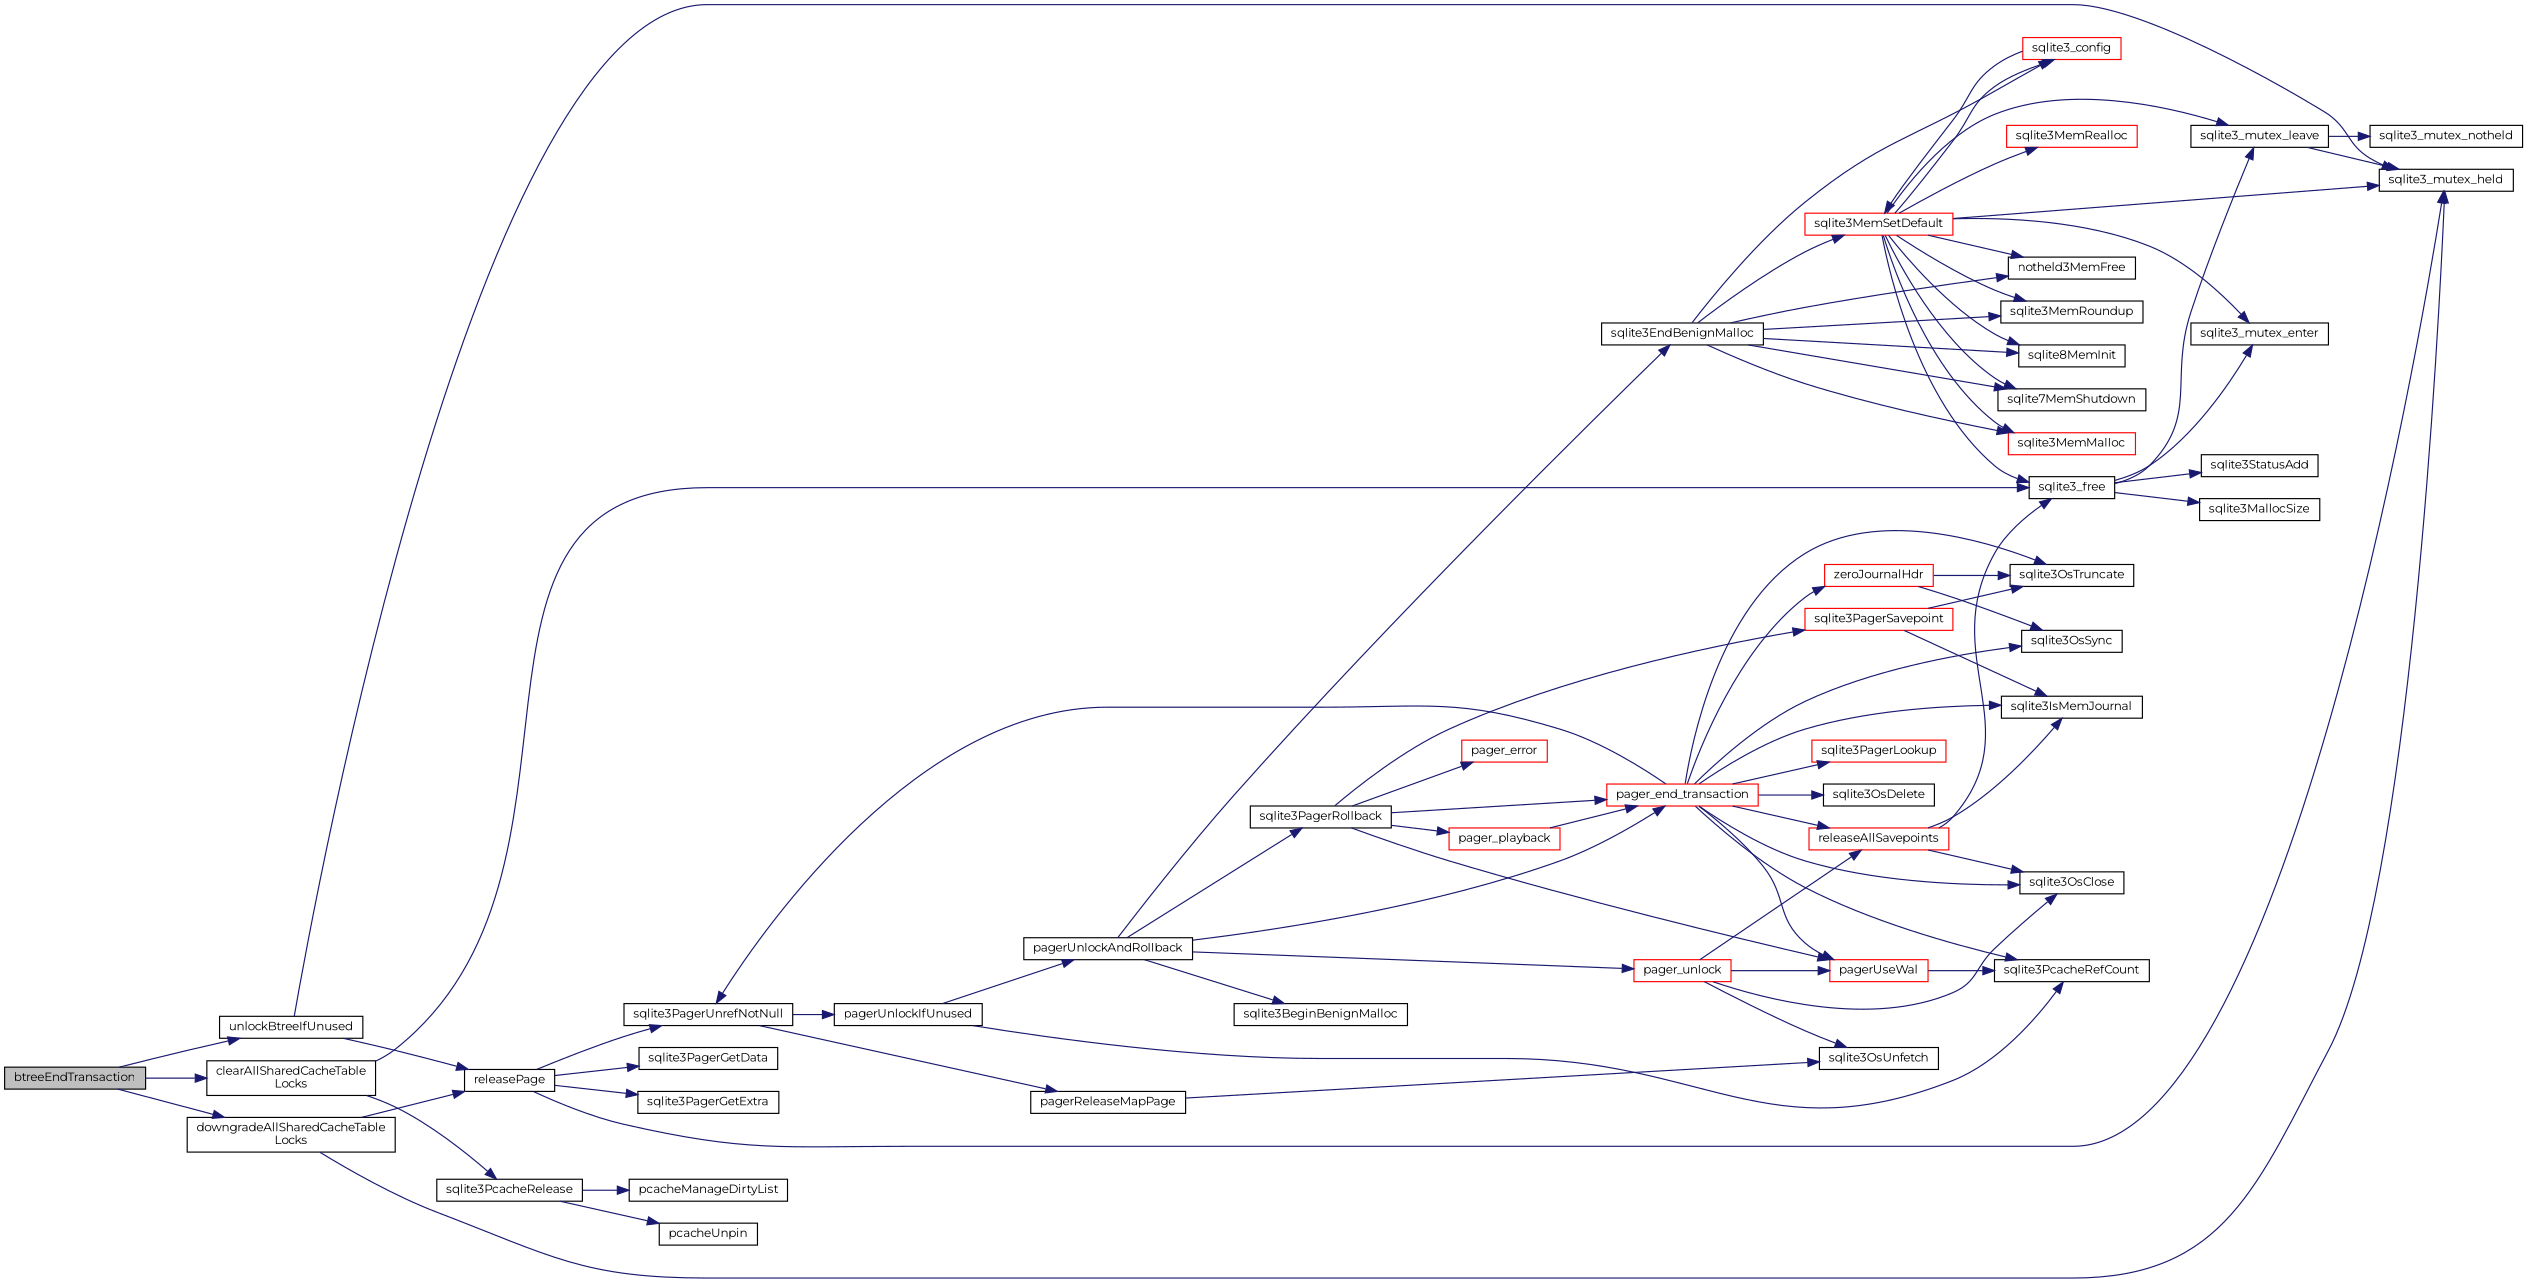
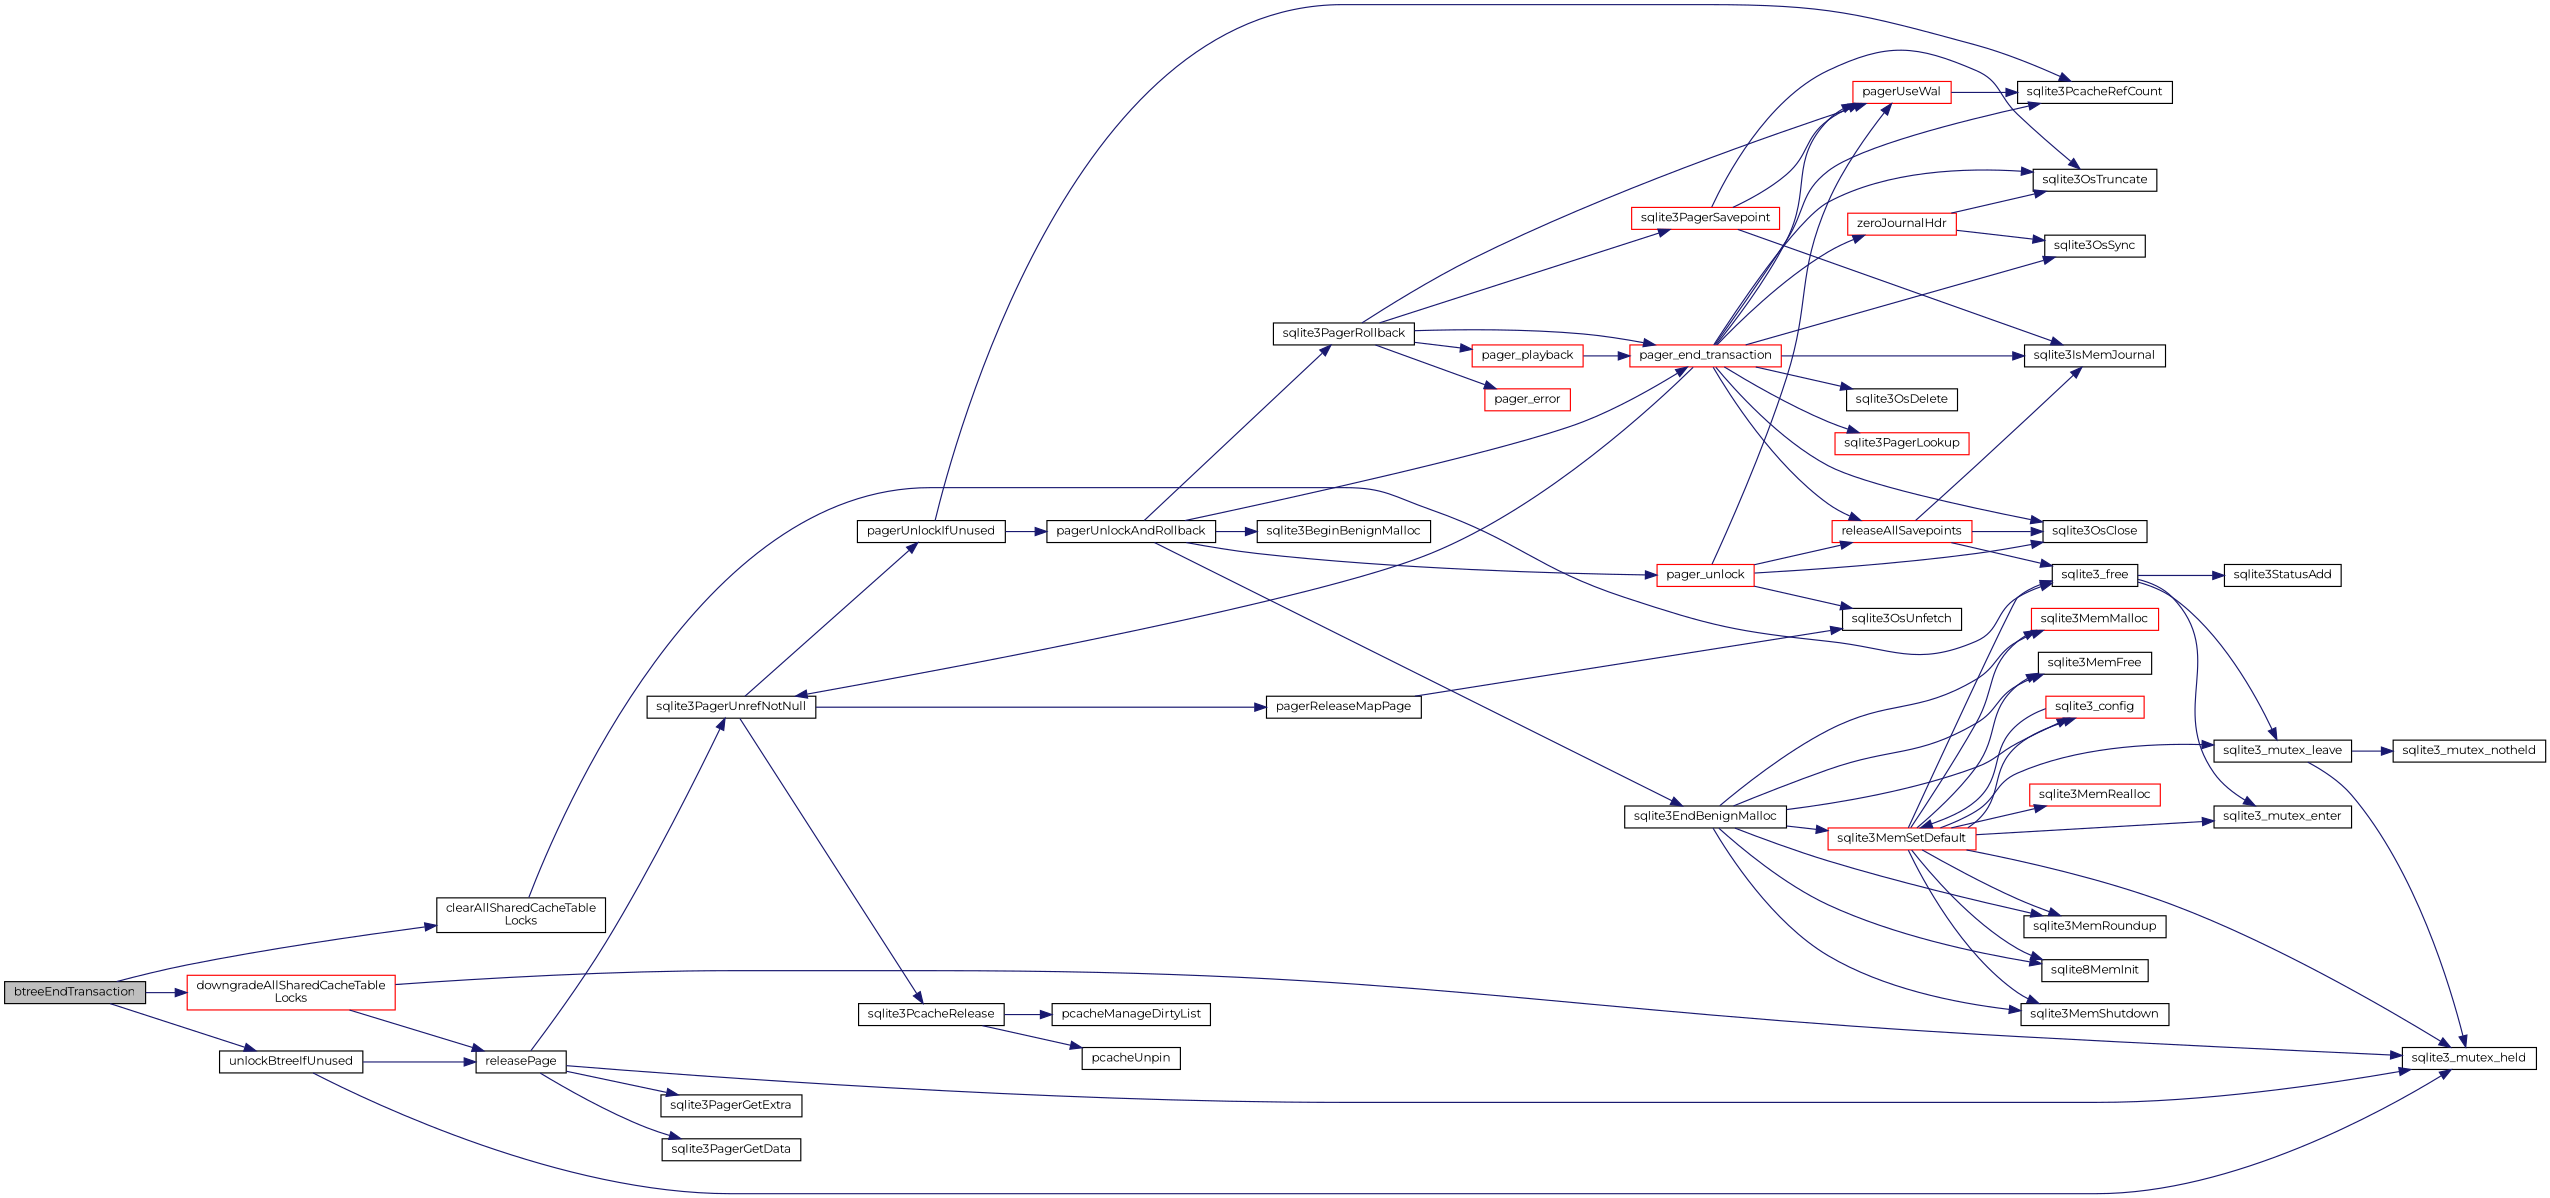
none -> (1797, 163)
(2072, 268) -> (2095, 663)
(2072, 400) -> (2095, 1015)
(2260, 510) -> none
(431, 1128) -> (828, 856)
(291, 1135) -> (291, 993)
